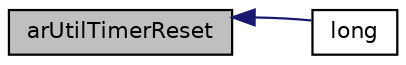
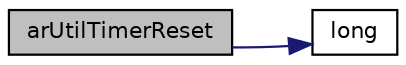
(283, 18) -> (261, 47)
